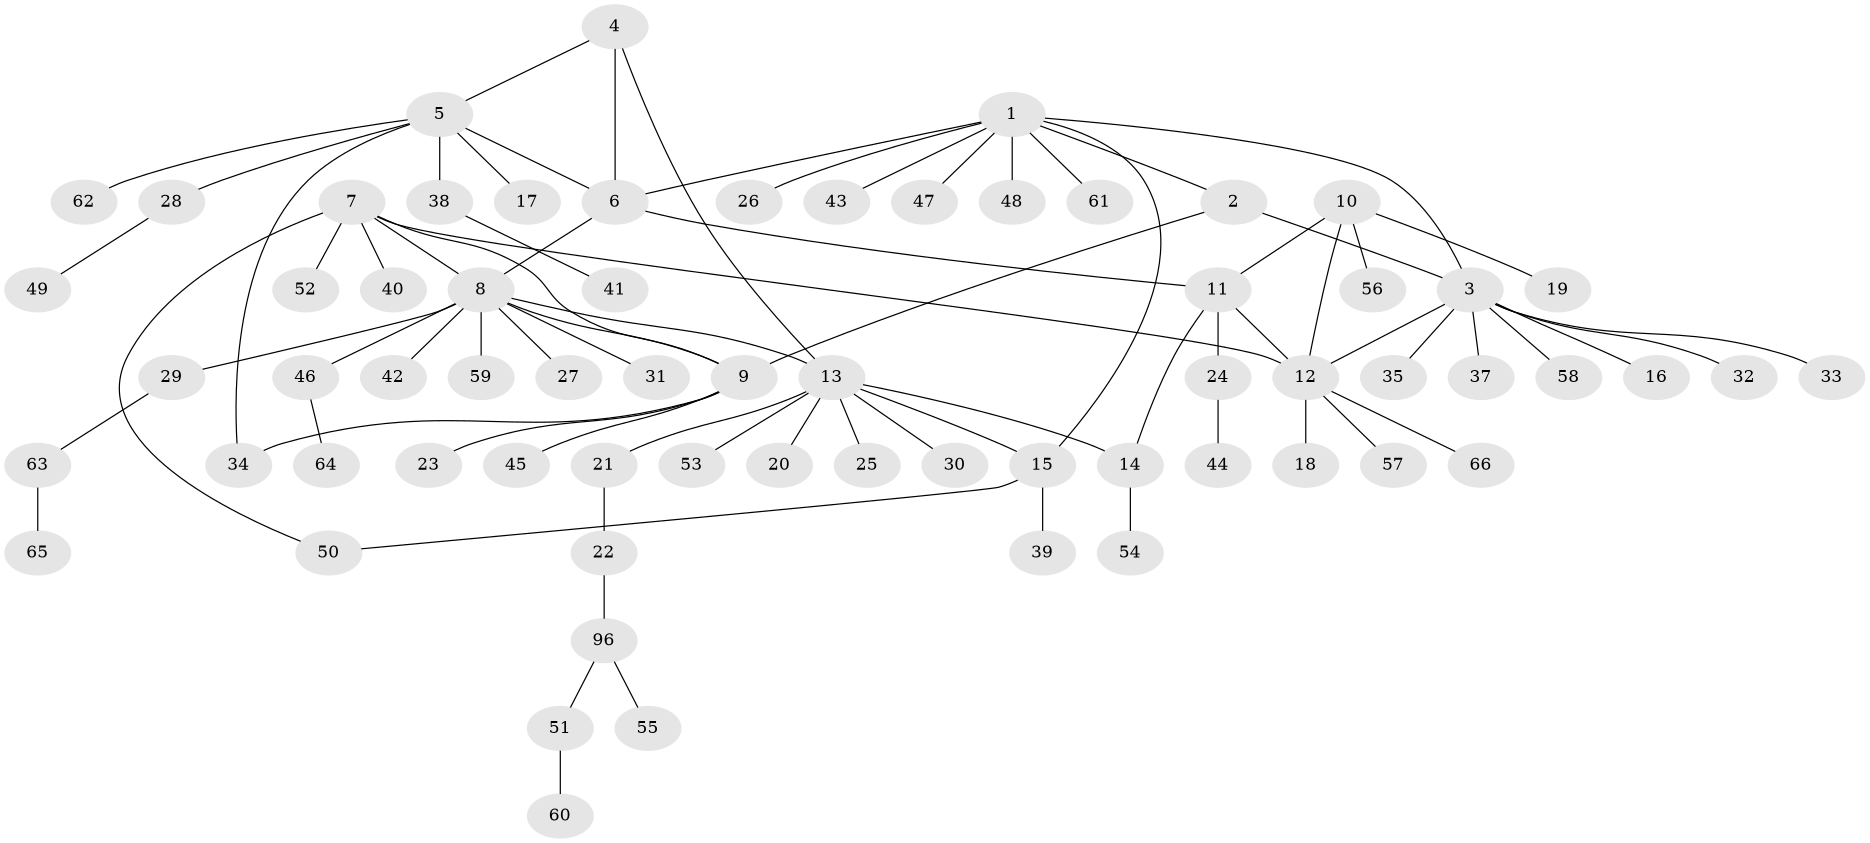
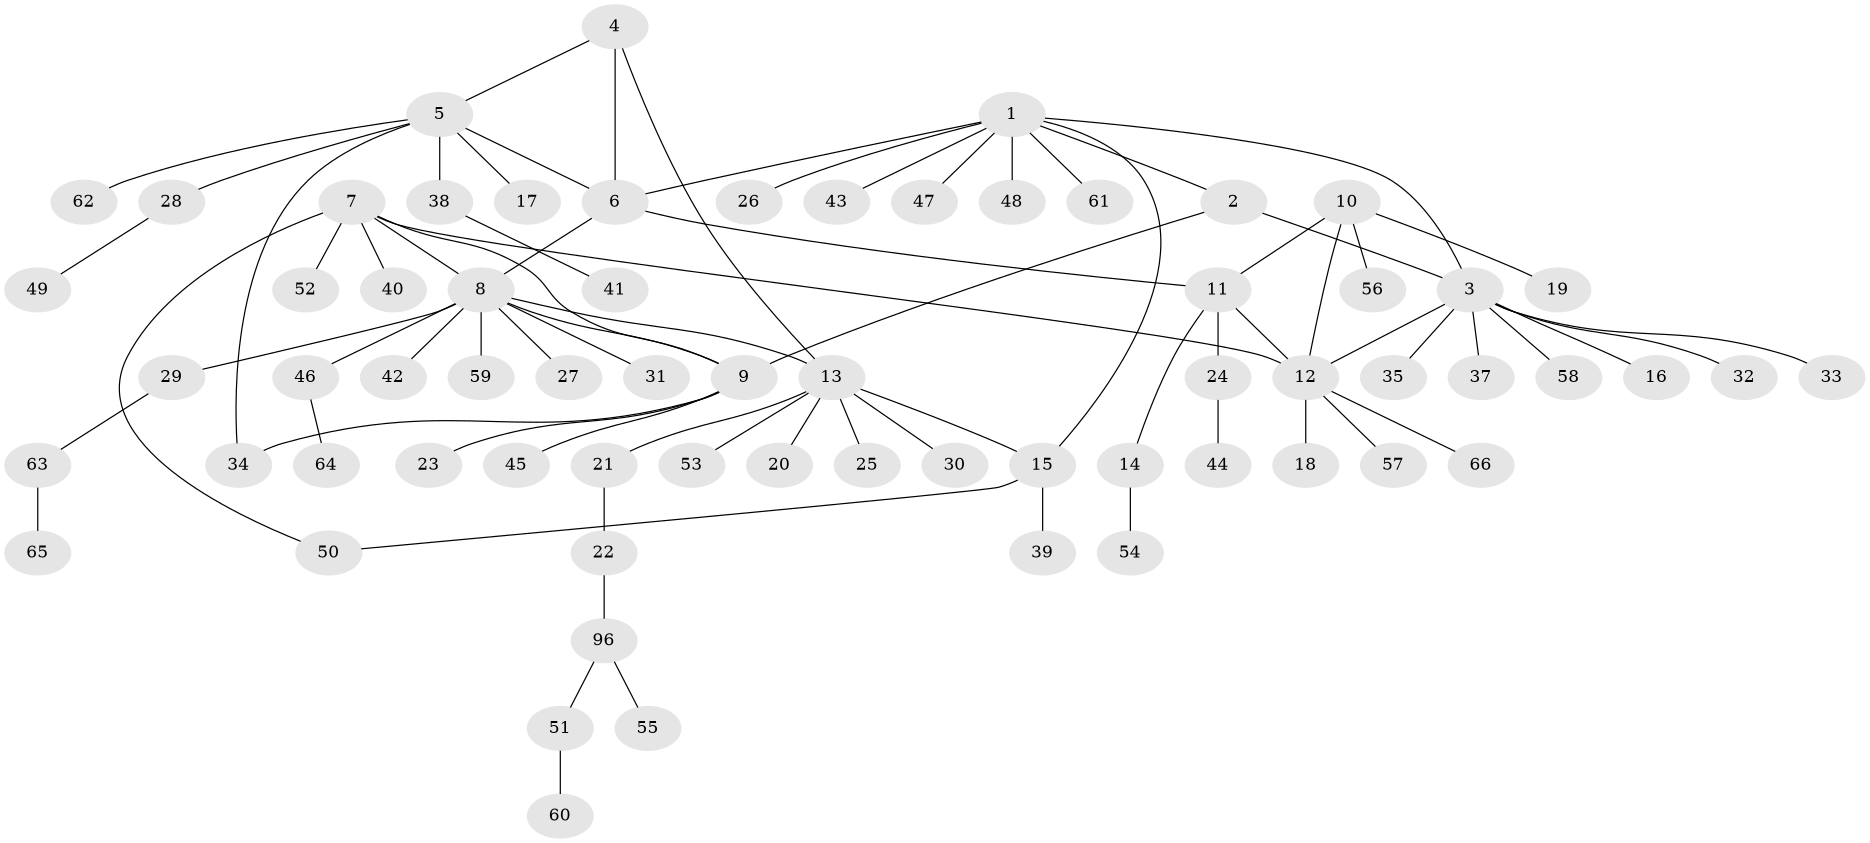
(985, 413) -> none
